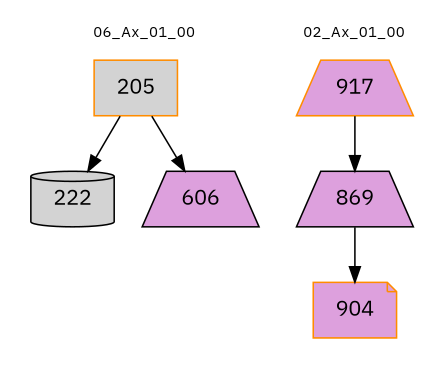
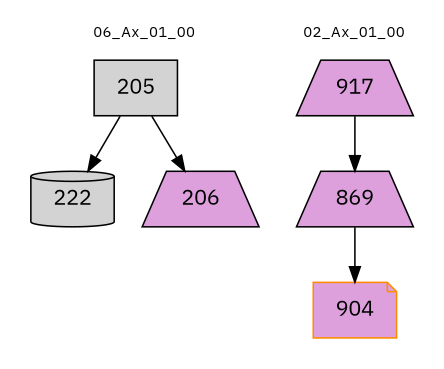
(136, 88) -> (136, 88)
(355, 88) -> (355, 88)
(201, 199) -> (201, 199)
